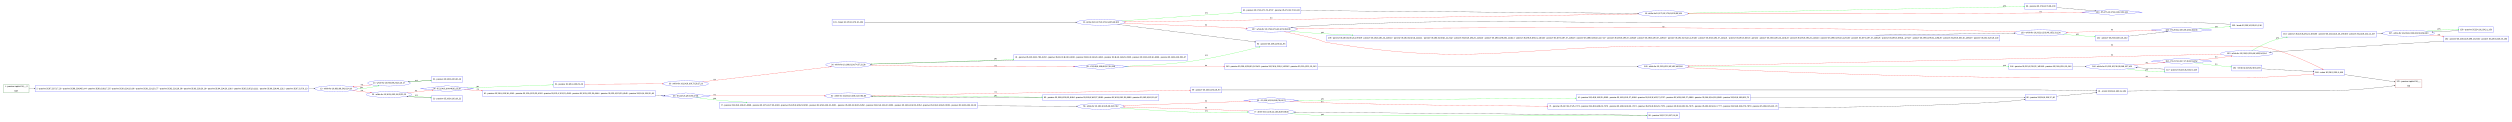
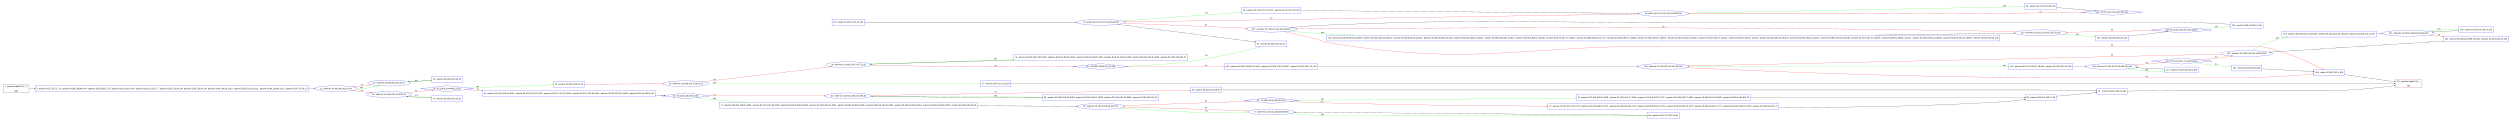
none -> (996, 84)
